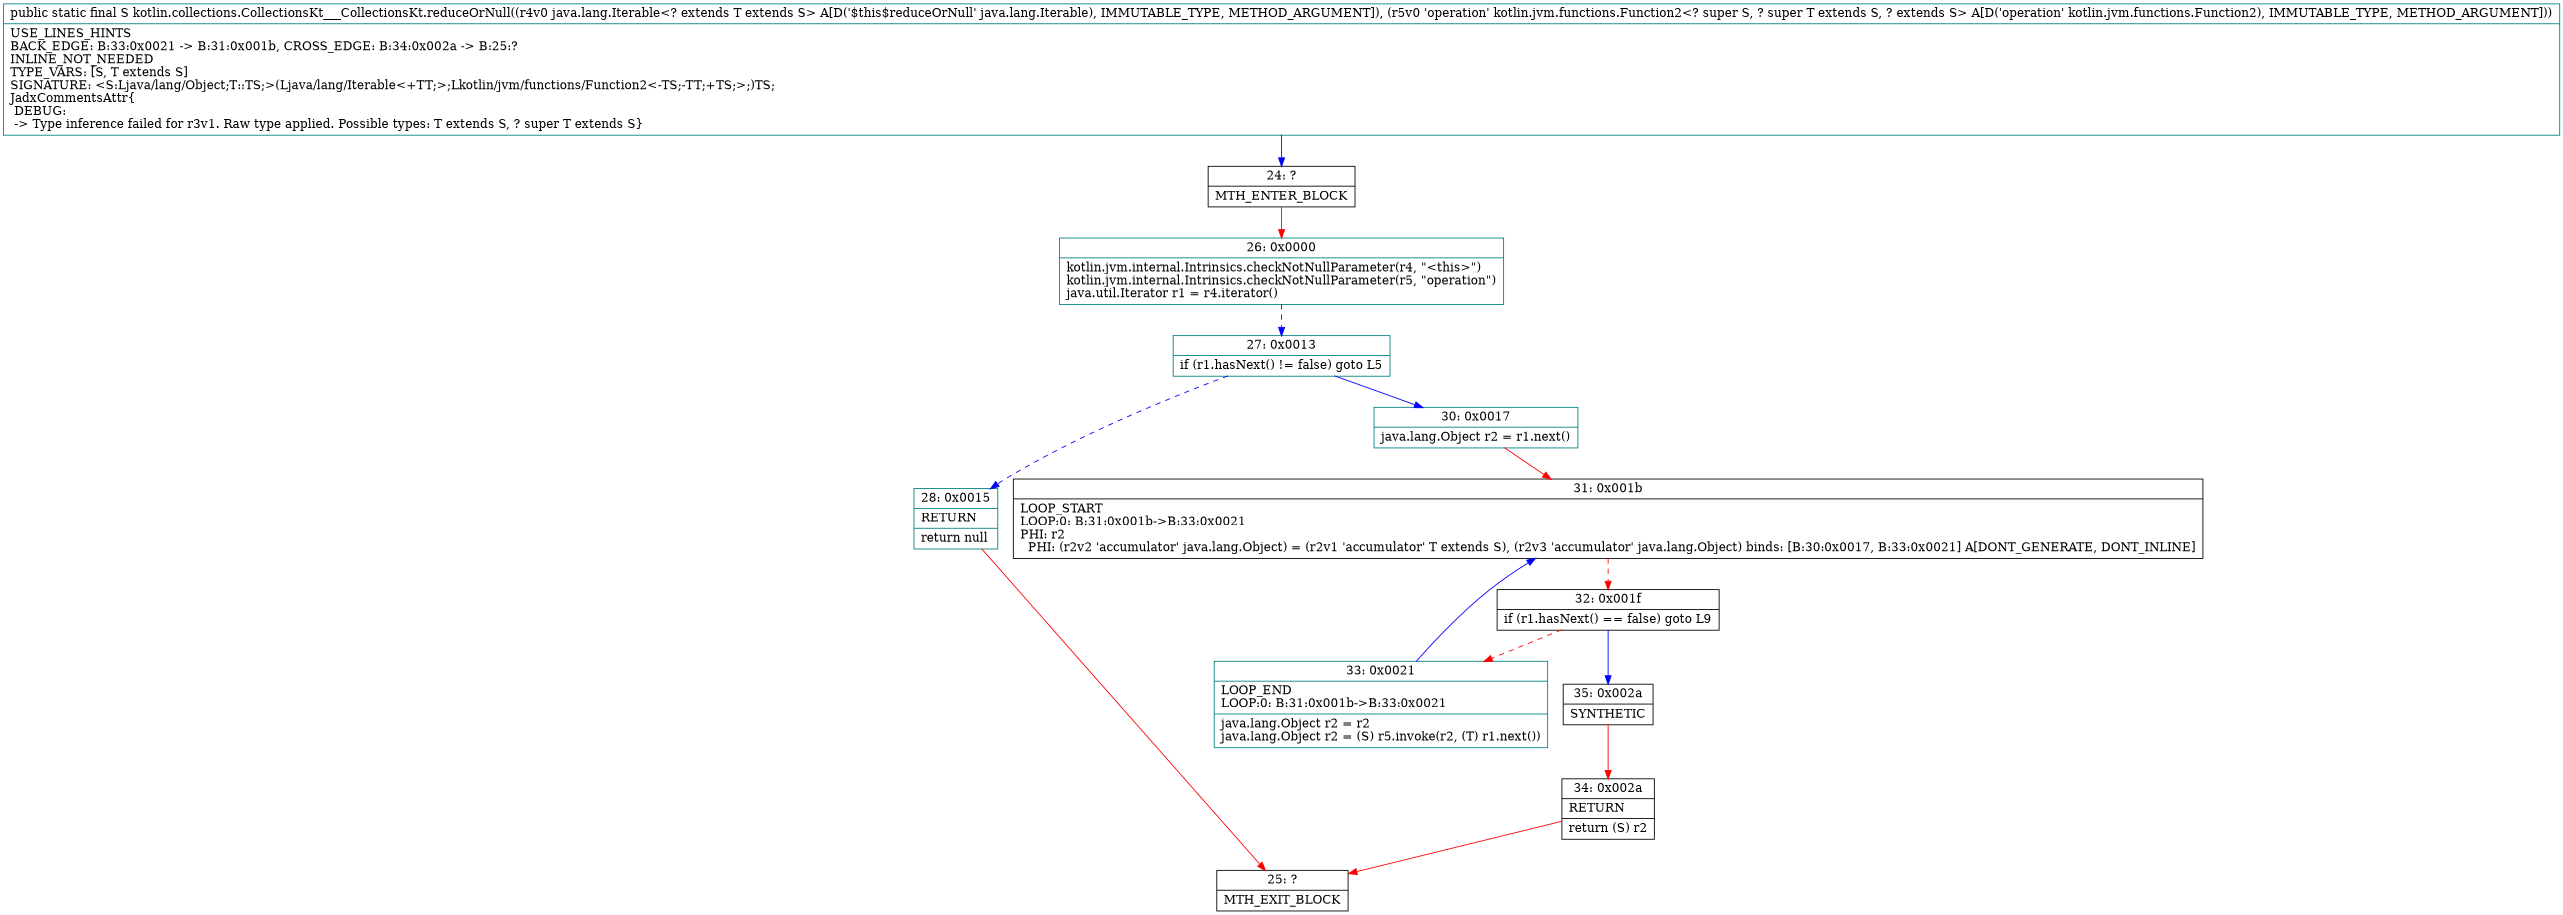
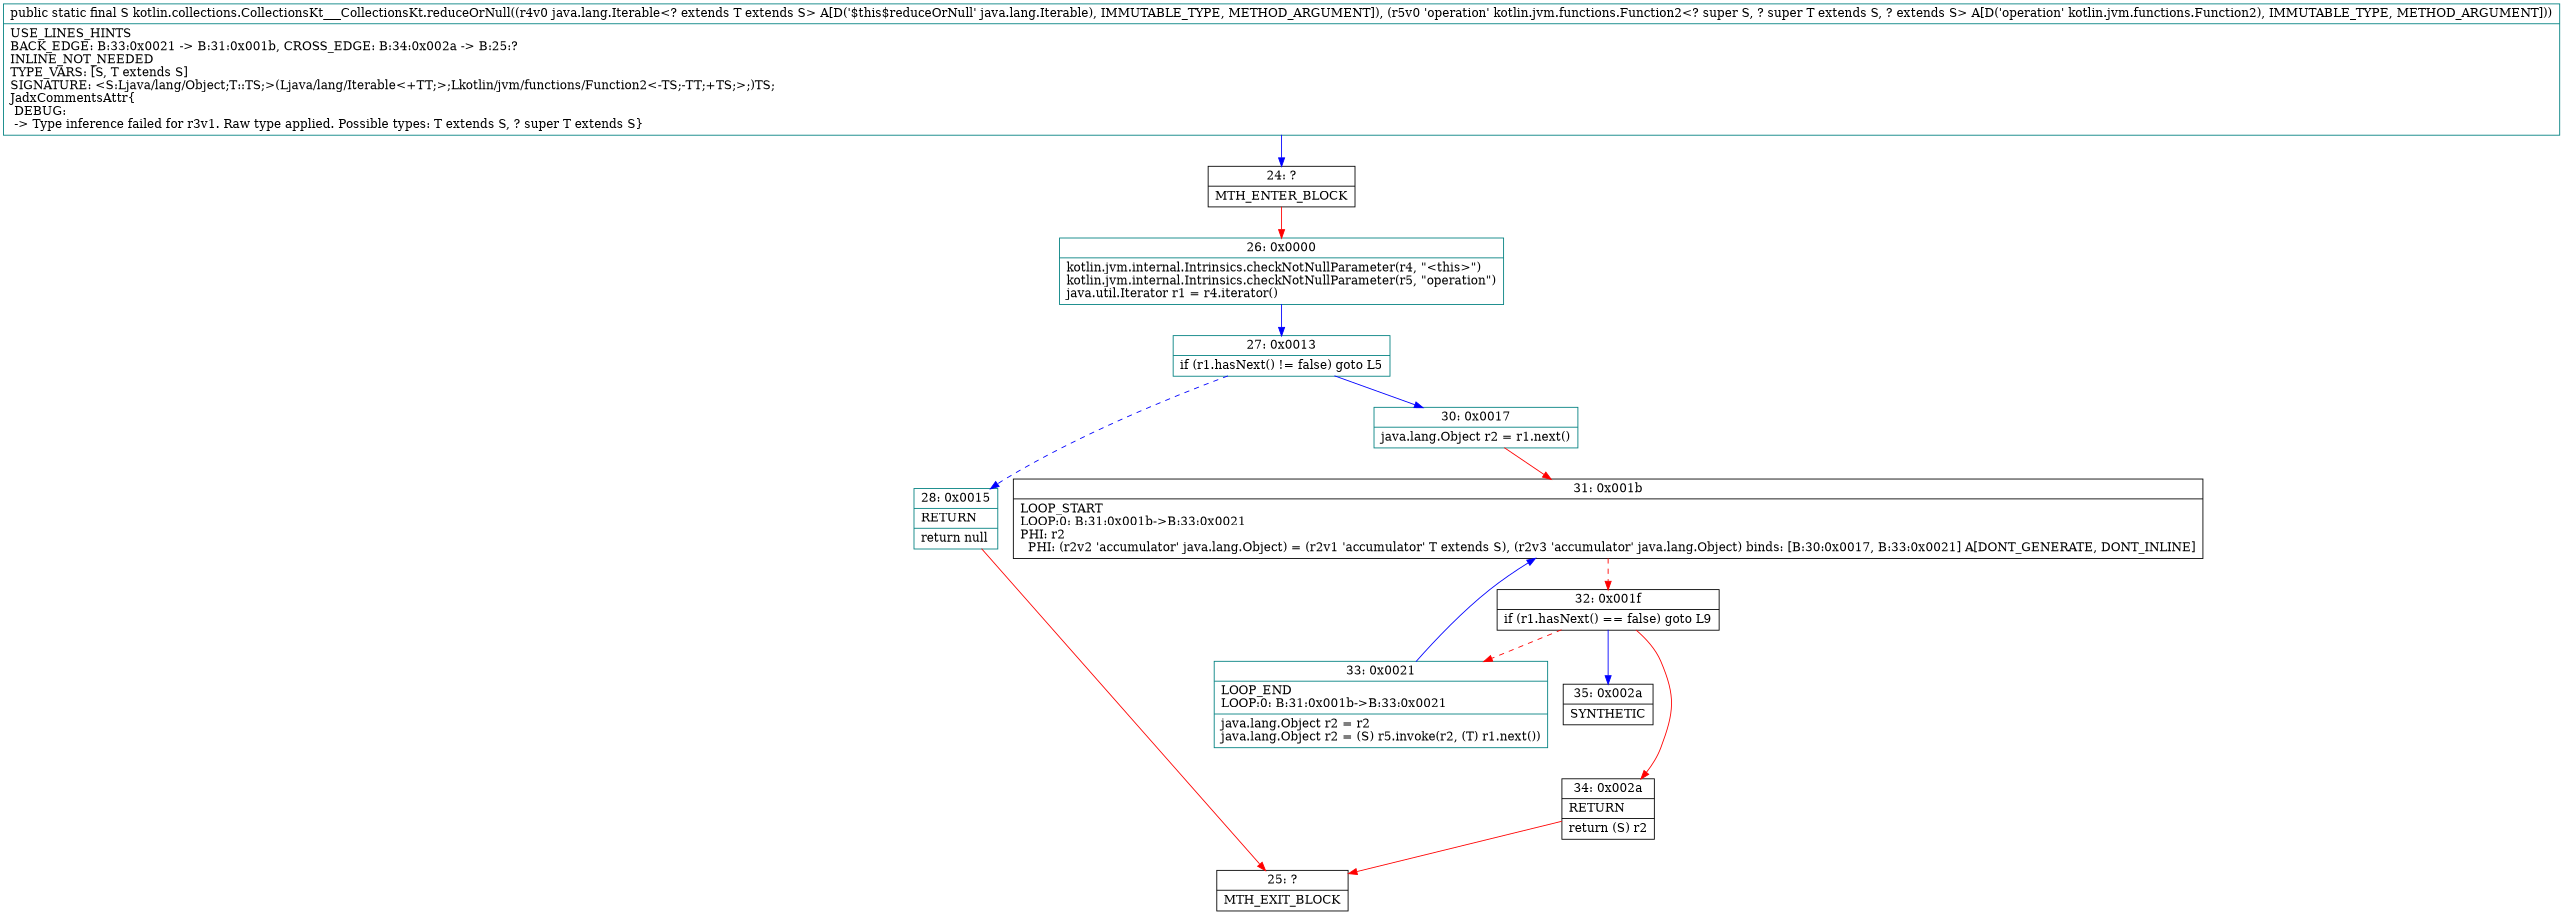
(1282, 316) -> (1282, 316)
(1608, 747) -> (1671, 699)
